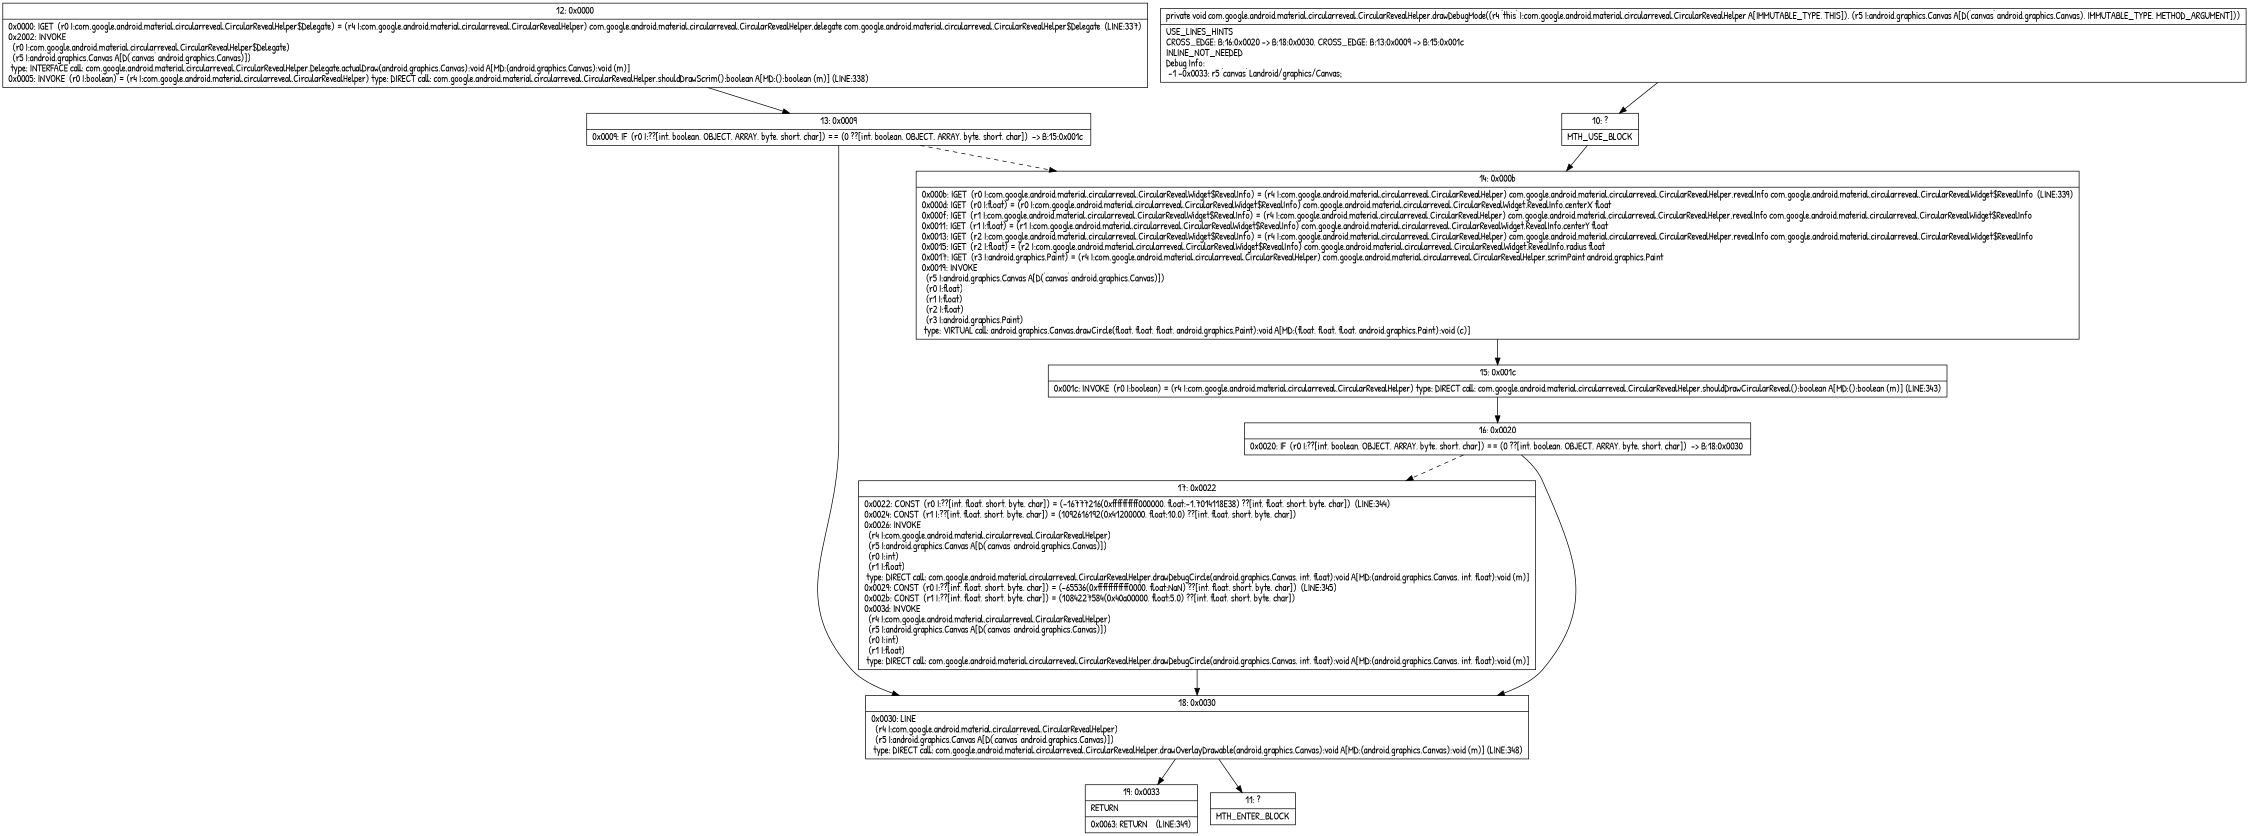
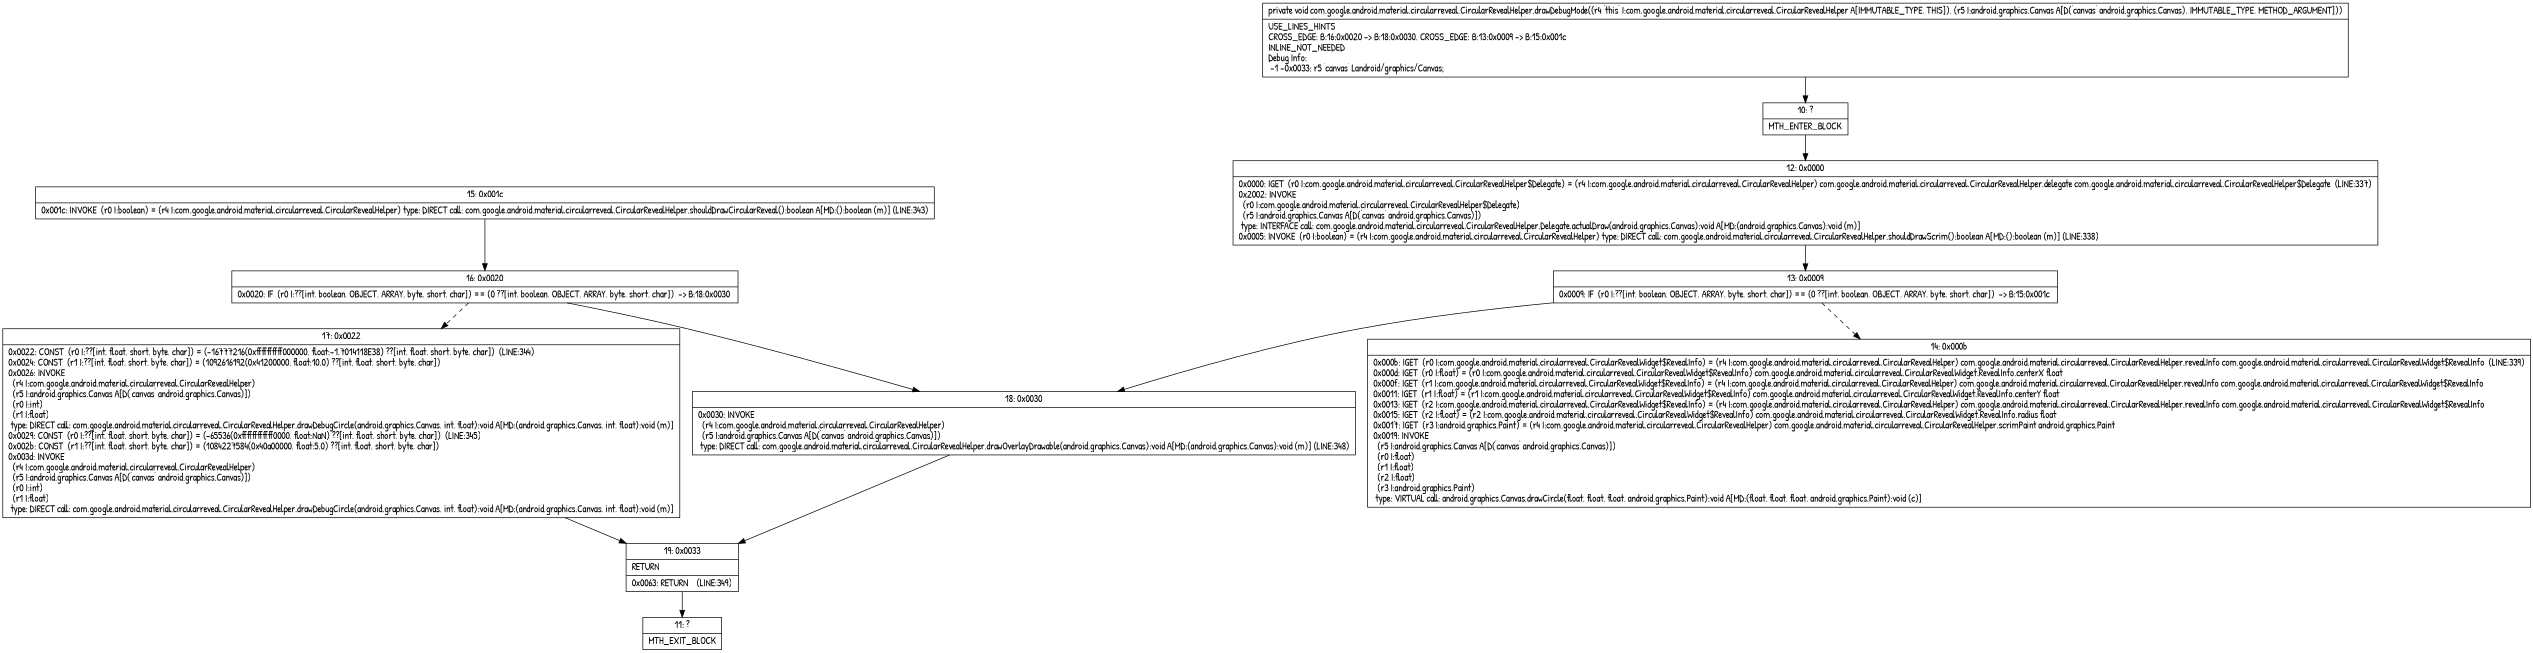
(1600, 137) -> (1805, 127)
(1579, 155) -> (1805, 144)
(1498, 349) -> none
(1197, 679) -> (592, 529)
(896, 719) -> (729, 415)
(1228, 773) -> (682, 601)
(1253, 816) -> (682, 641)
